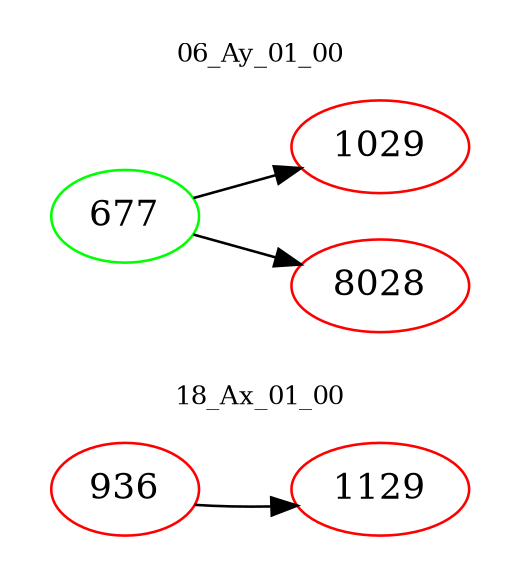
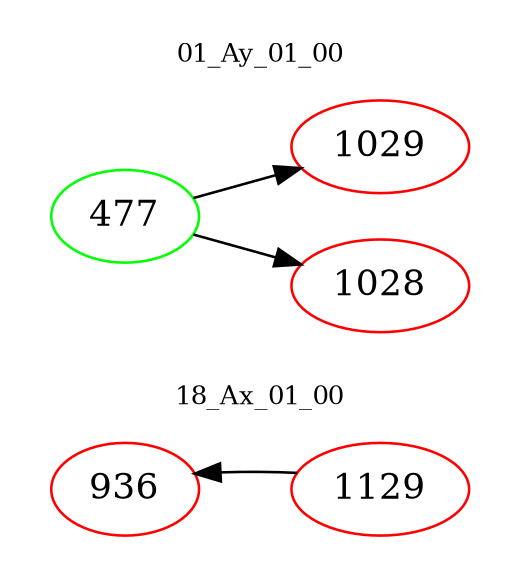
(260, 55) -> (260, 55)
(125, 216) -> (125, 216)
(380, 286) -> (380, 286)
(233, 506) -> (259, 472)
